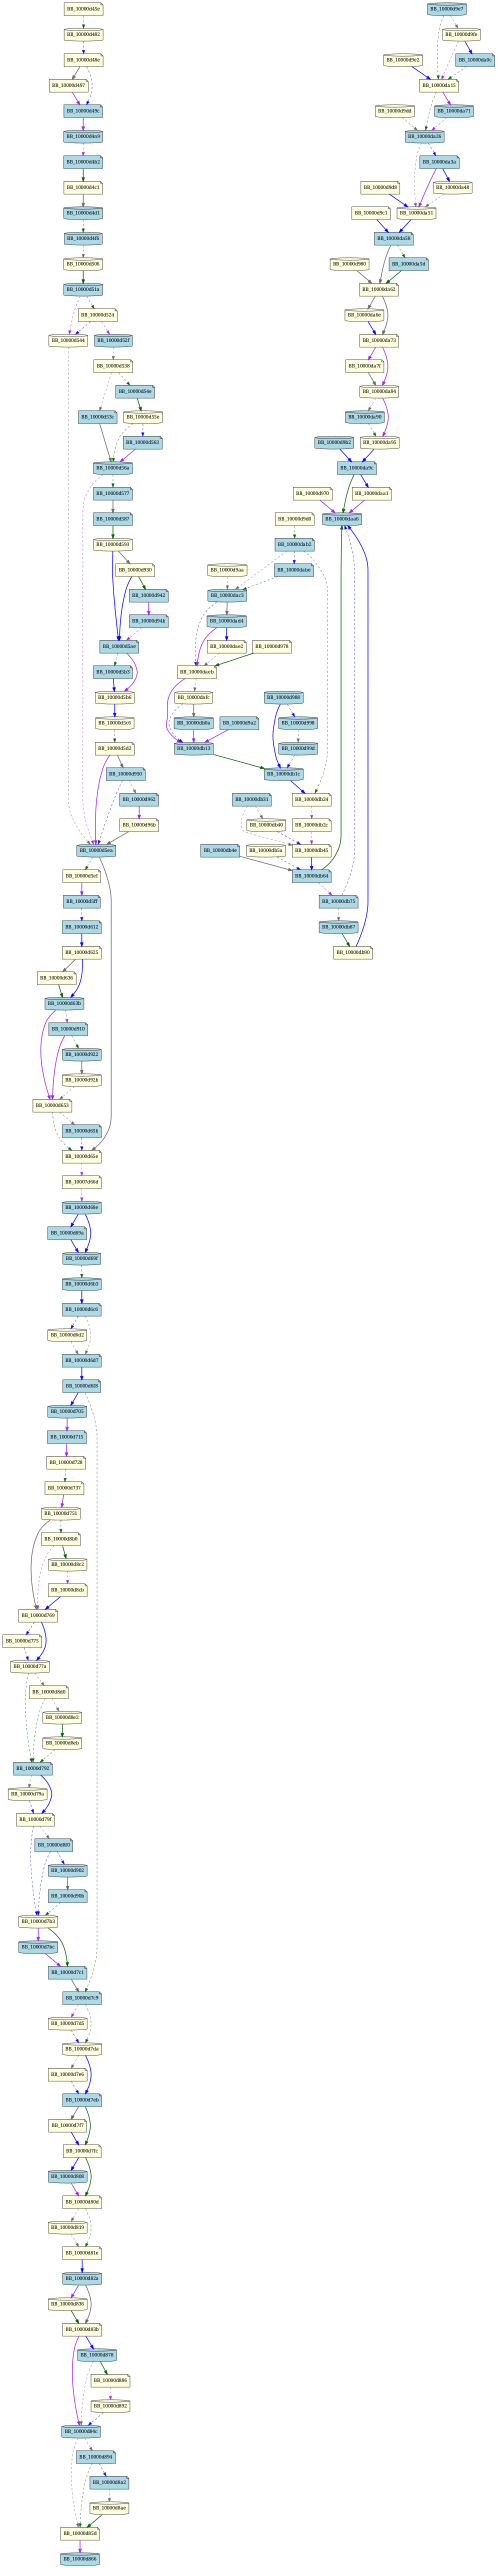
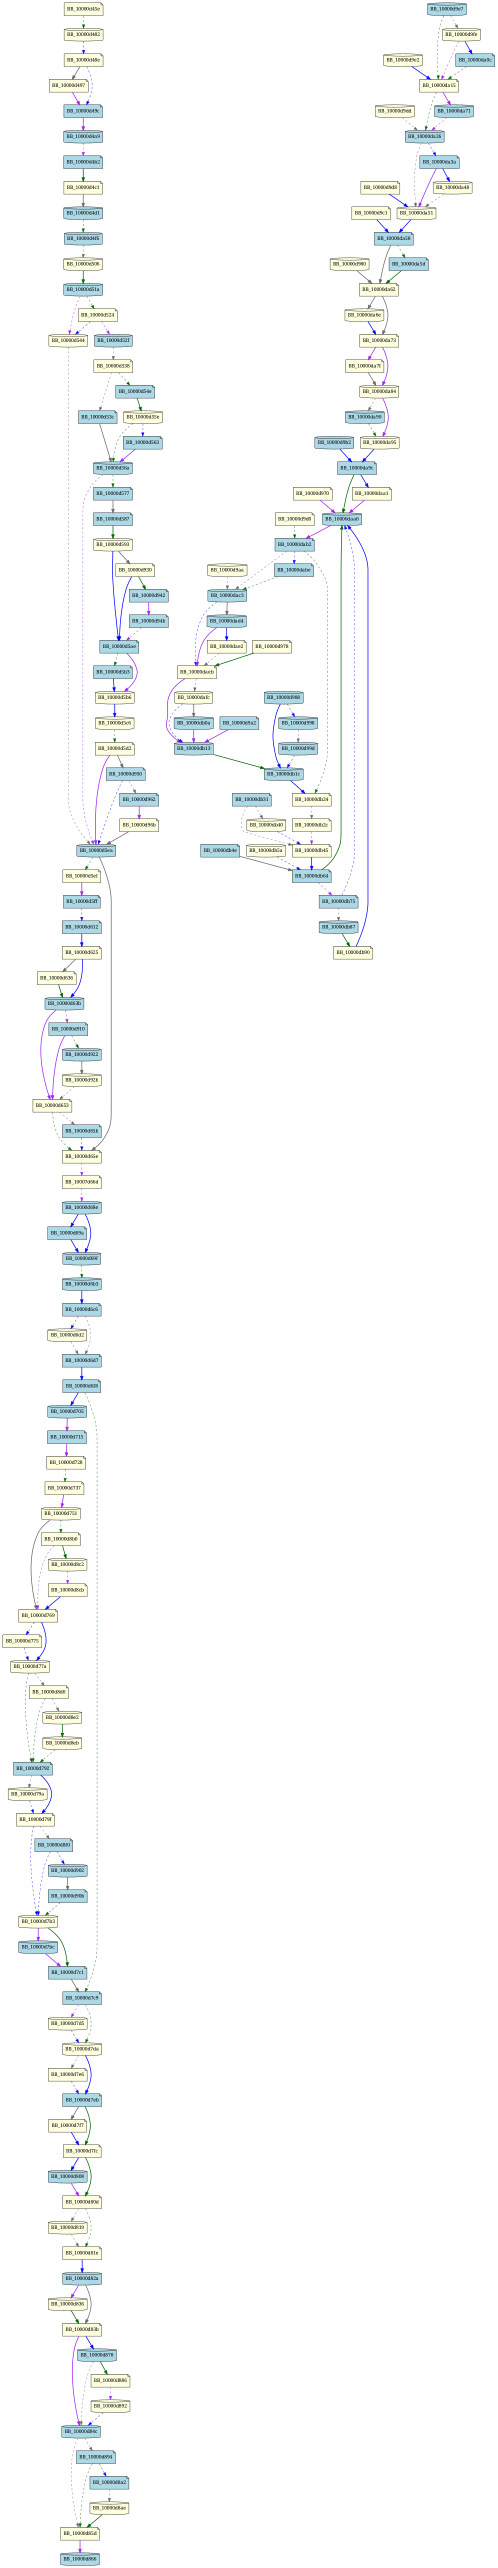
none -> (320, 531)
